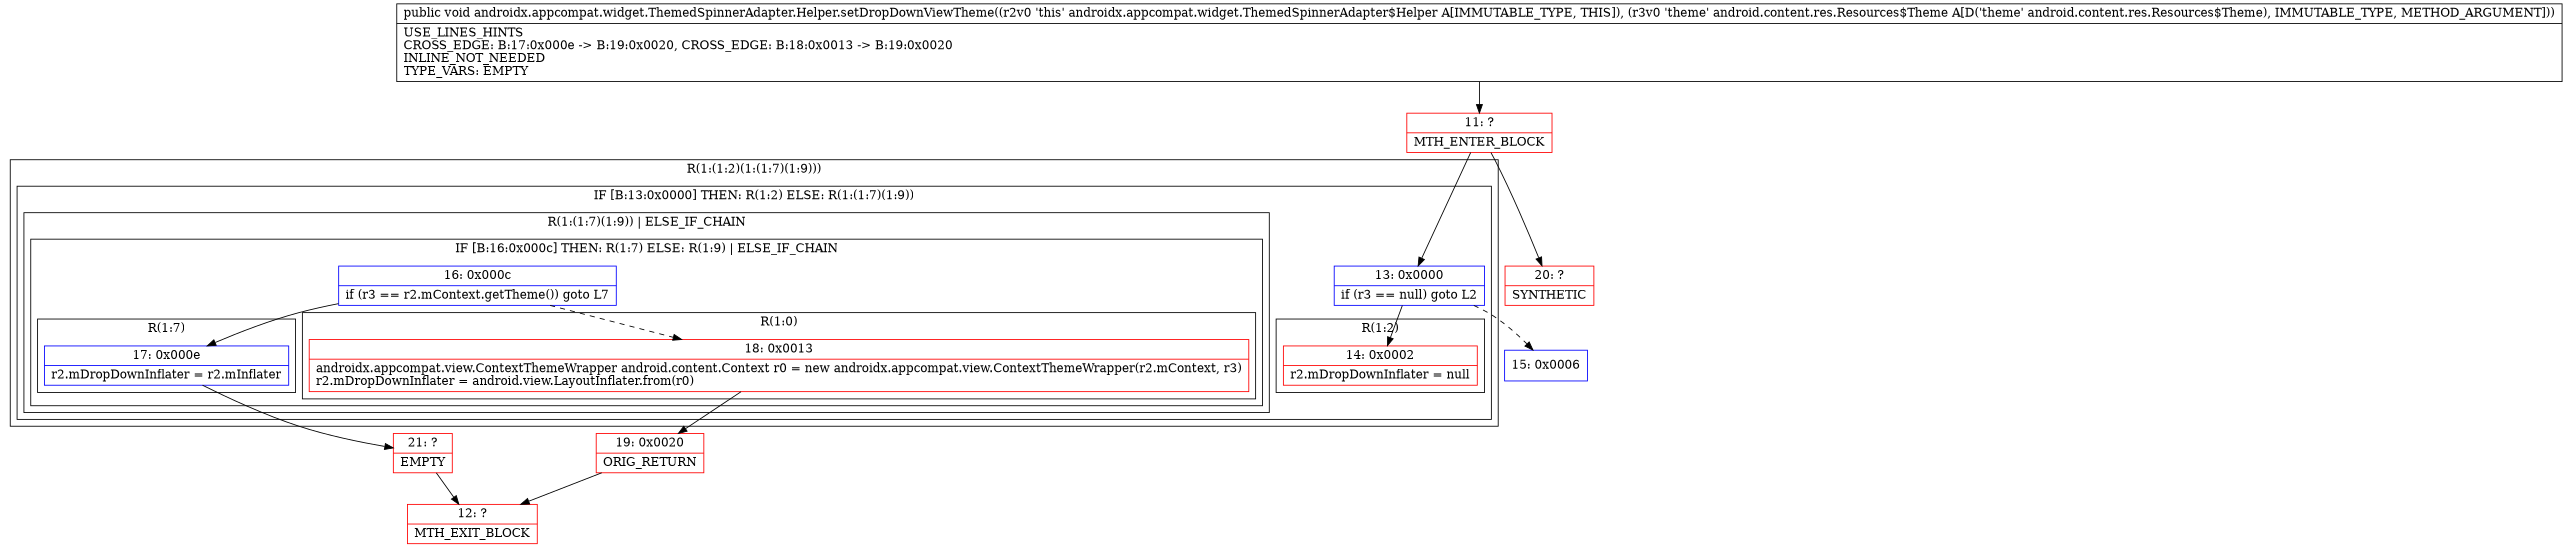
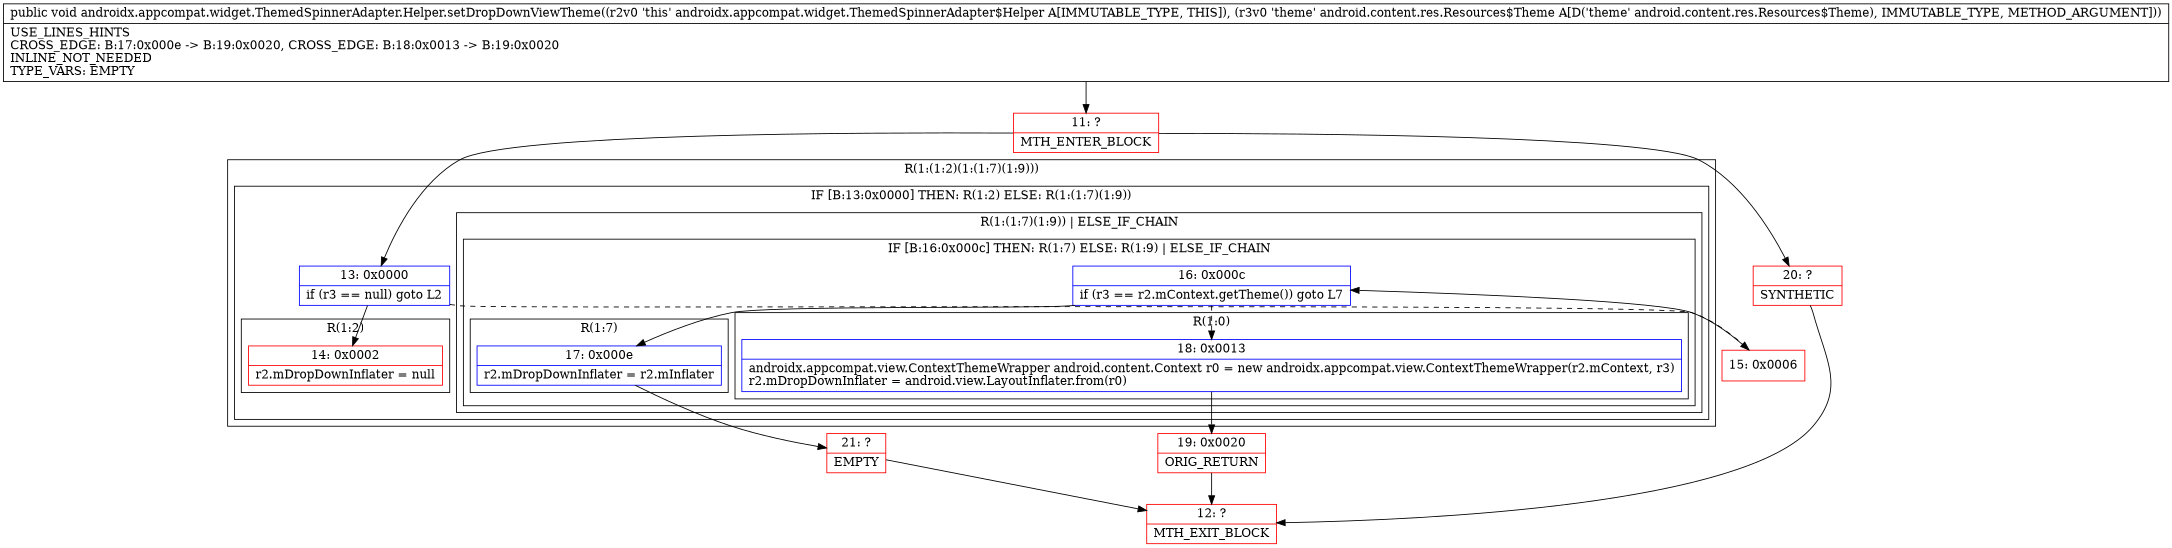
none -> (1560, 299)
(779, 366) -> (1212, 366)
(1546, 366) -> (1763, 366)
none -> (1620, 496)
